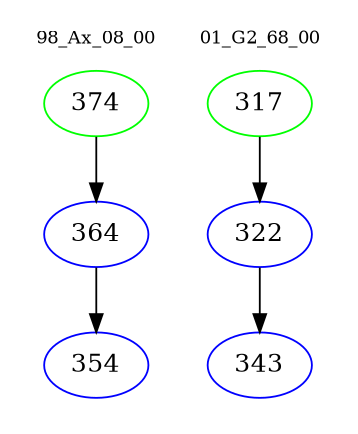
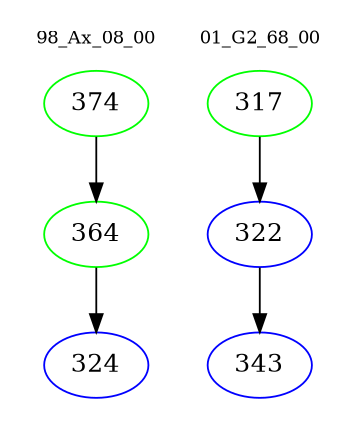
(96, 234) -> (96, 234)
(96, 365) -> (96, 365)
